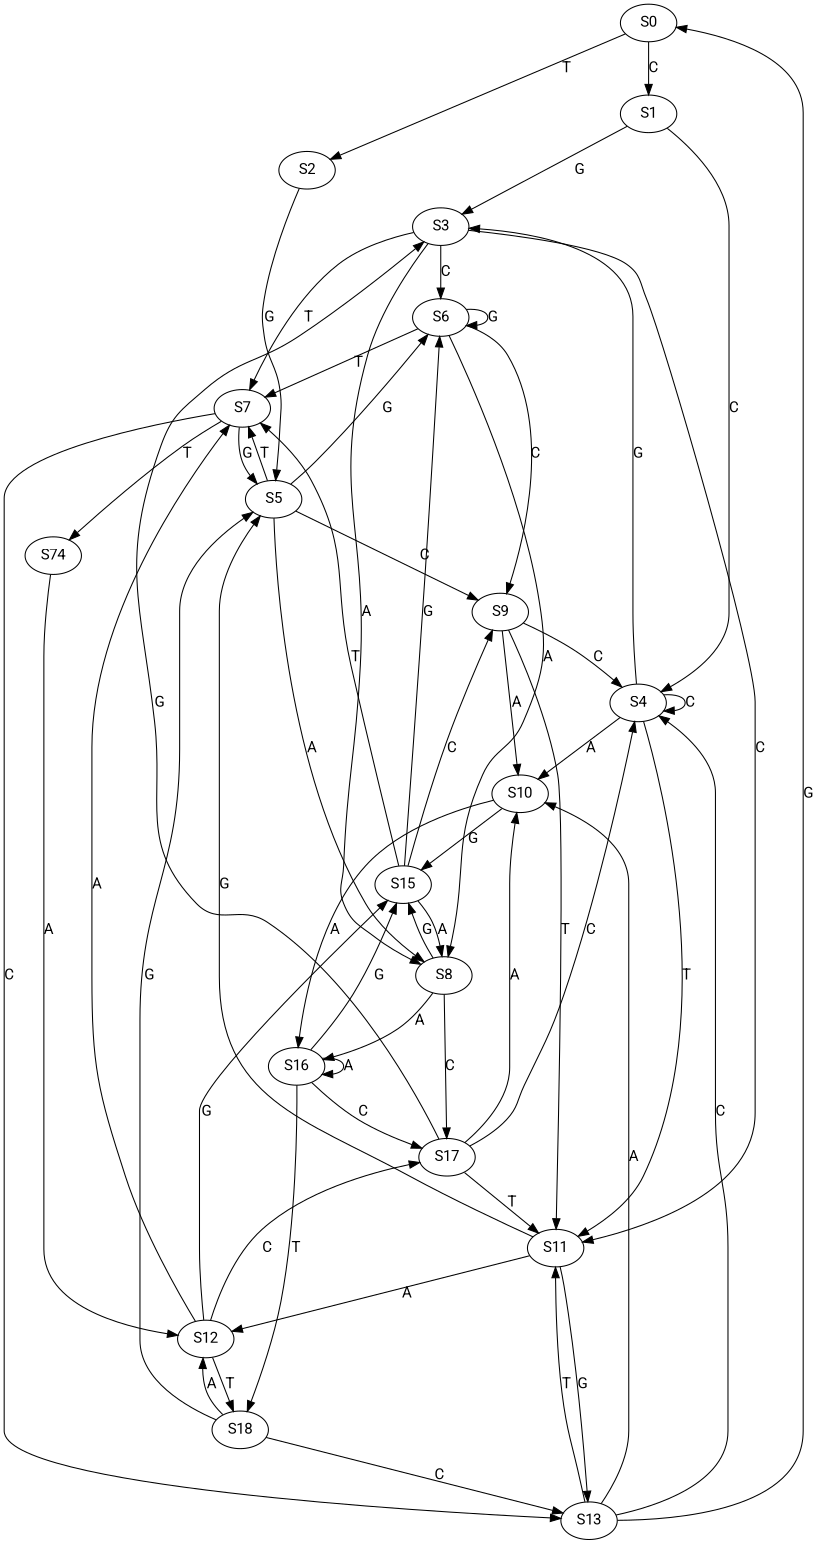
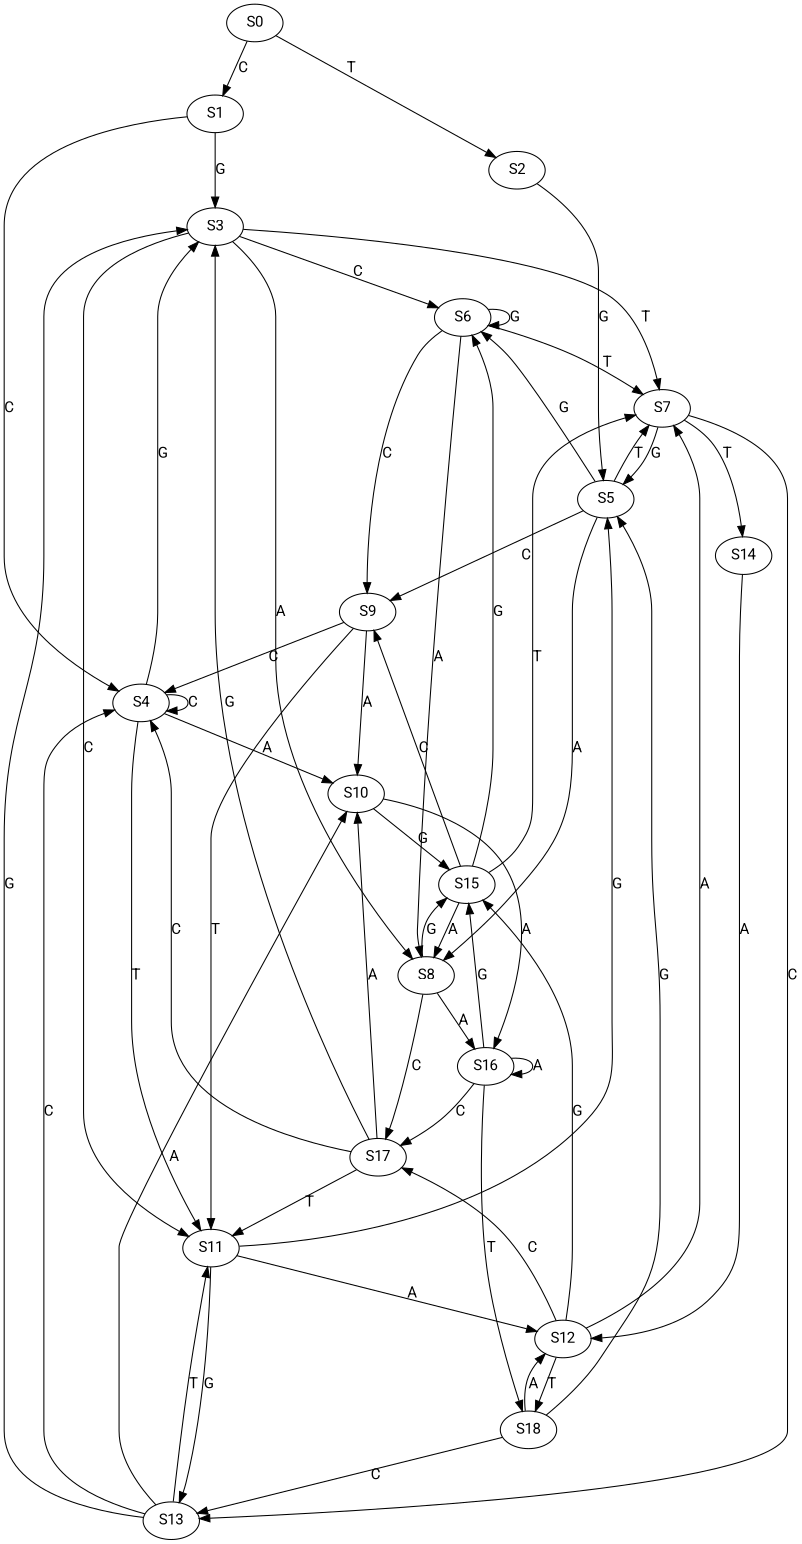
(53, 556) -> (744, 556)
(803, 808) -> (4, 875)
